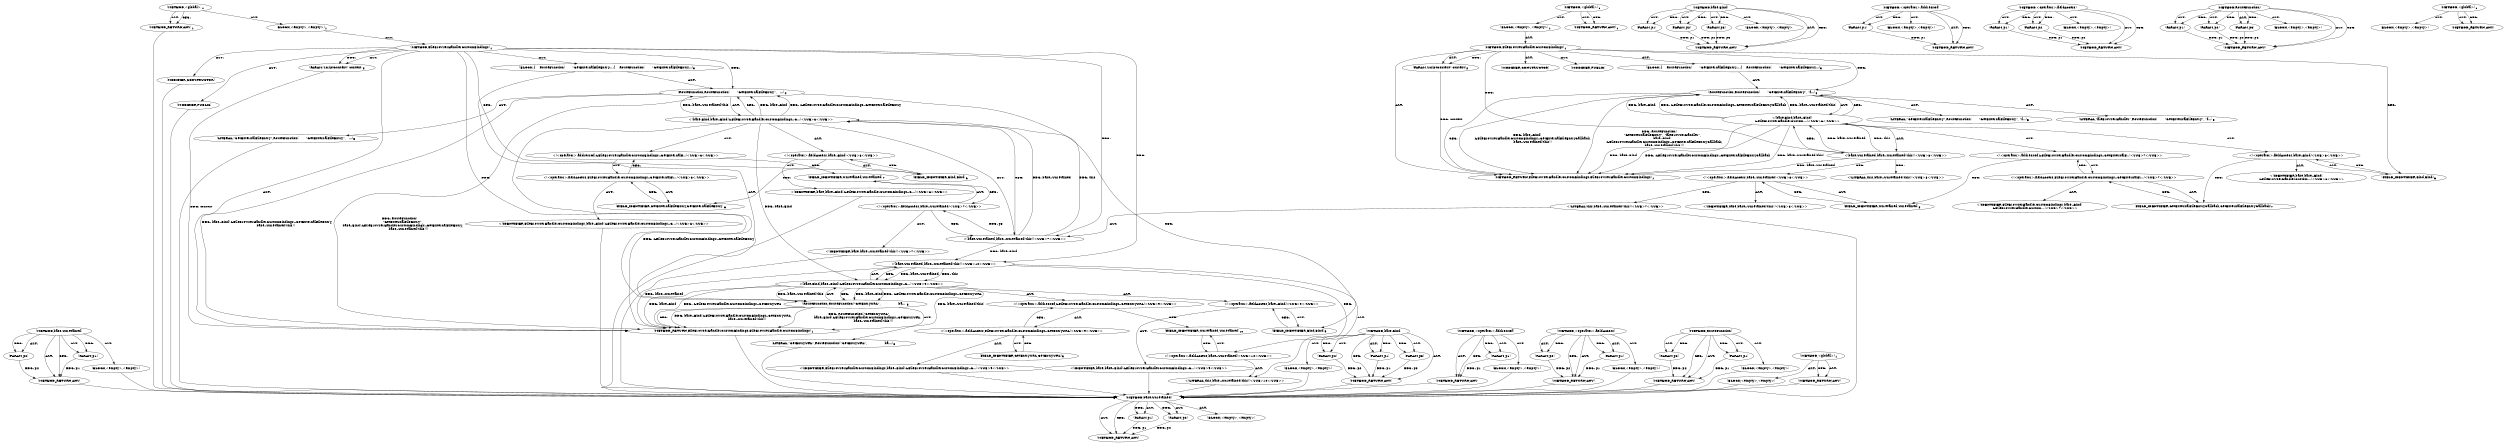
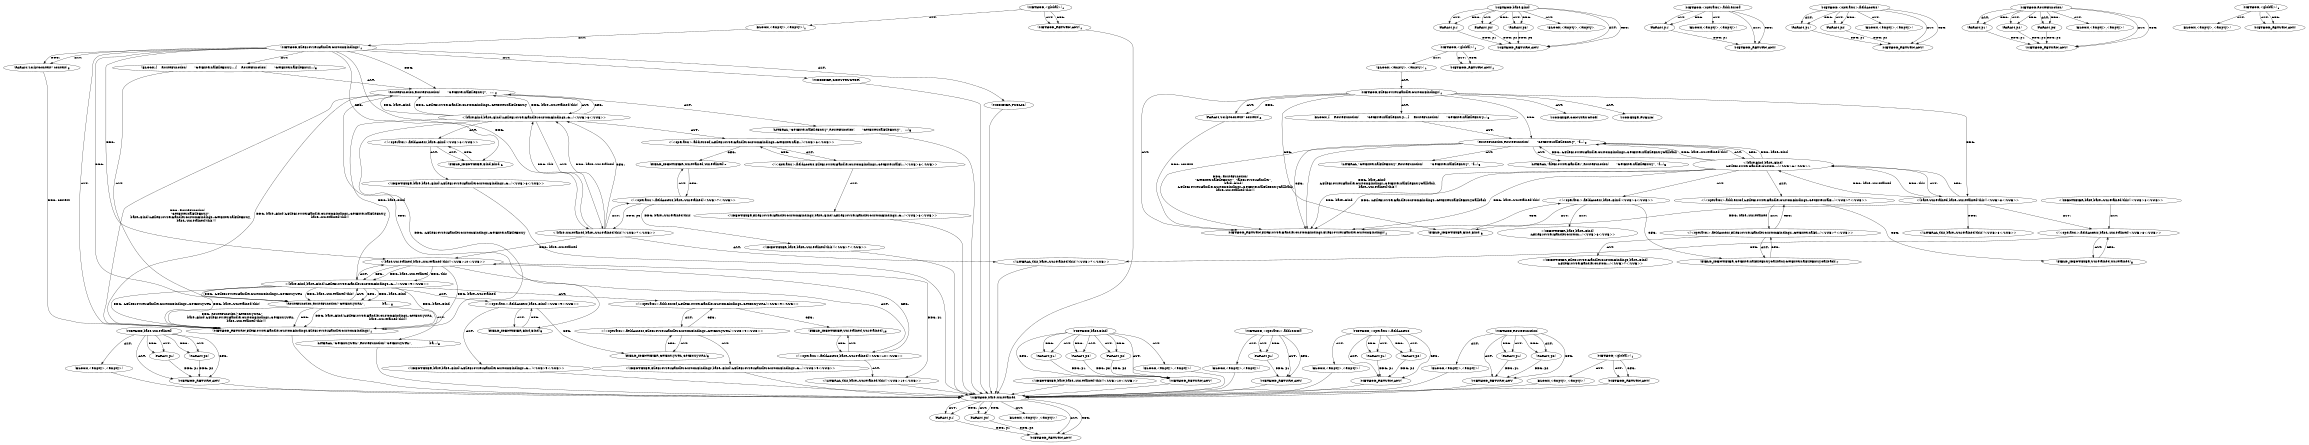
(1861, 166) -> (2067, 216)
(1756, 191) -> (2110, 216)
(671, 207) -> none
(1305, 210) -> (809, 257)
(922, 224) -> (668, 216)
(956, 224) -> (633, 216)
(996, 224) -> (617, 216)
(1004, 252) -> (558, 247)
none -> (732, 277)
(1348, 304) -> (886, 304)
(1362, 318) -> (935, 318)
none -> (574, 340)
none -> (1085, 381)
